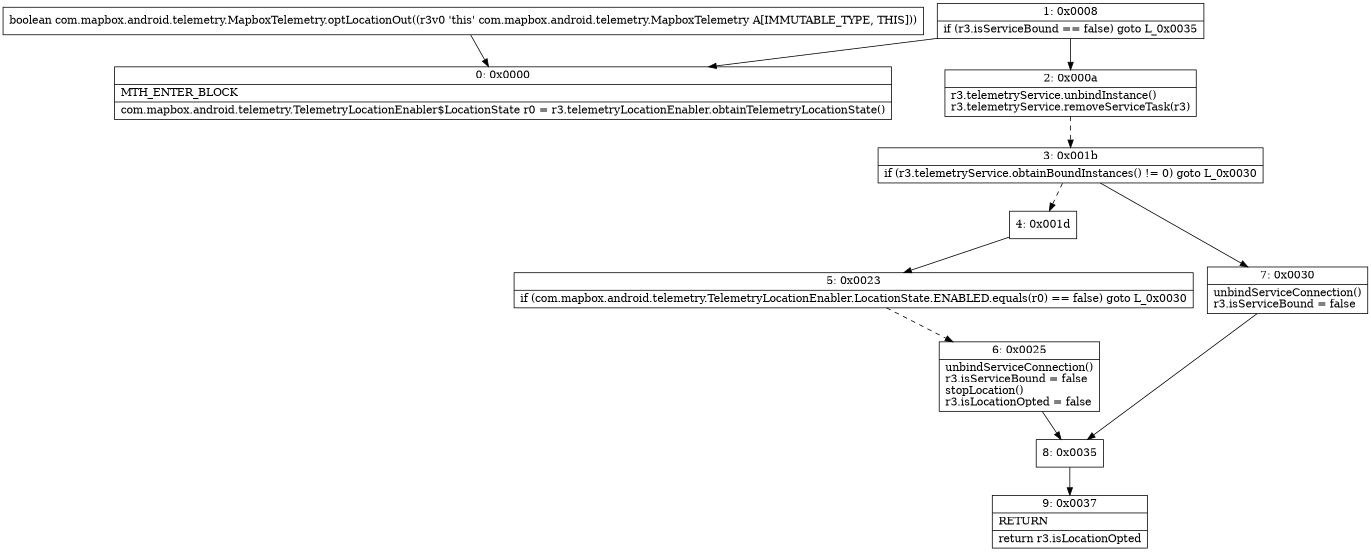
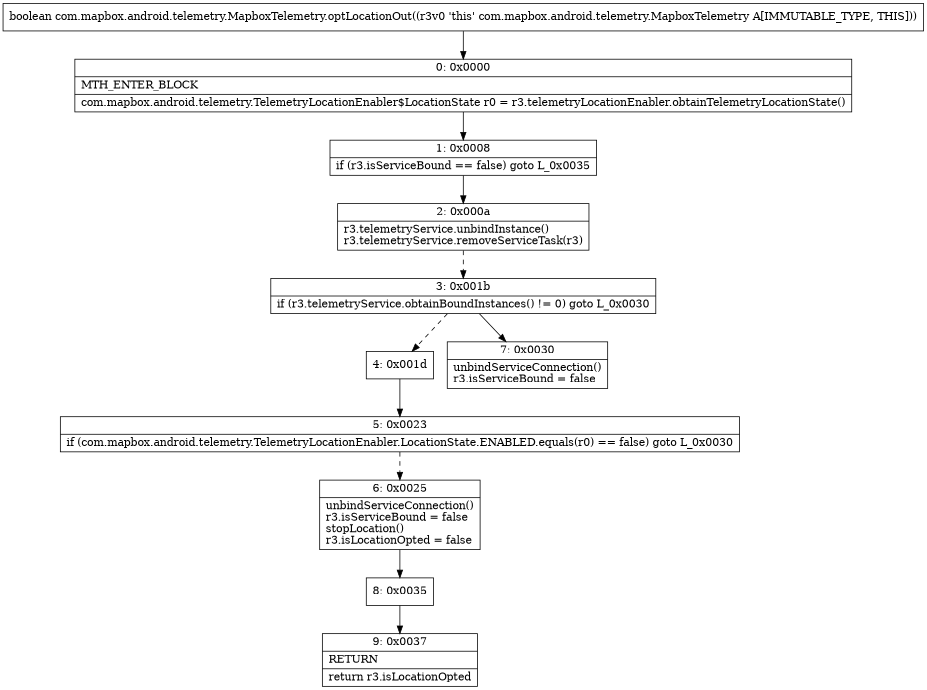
(827, 52) -> (463, 122)
(1175, 374) -> none
